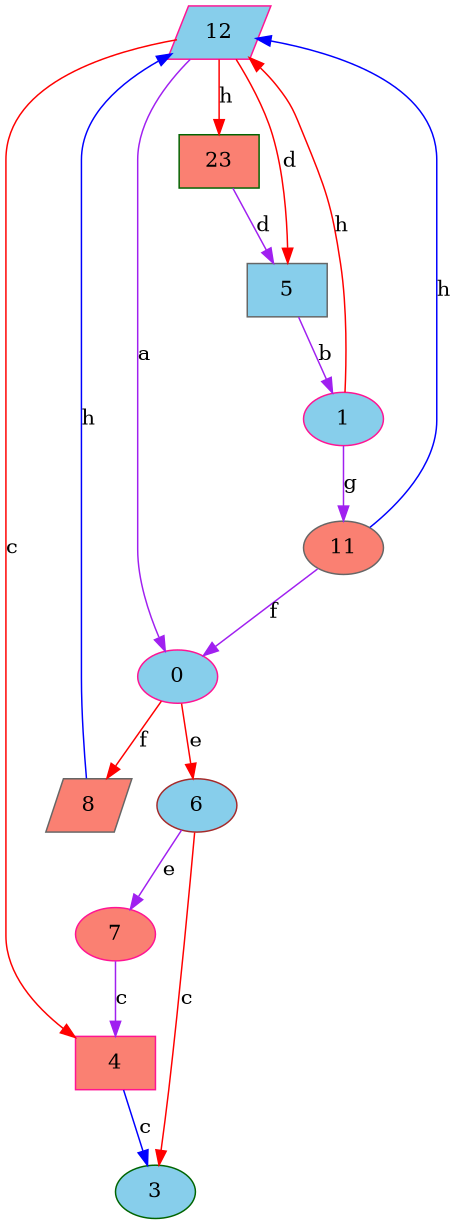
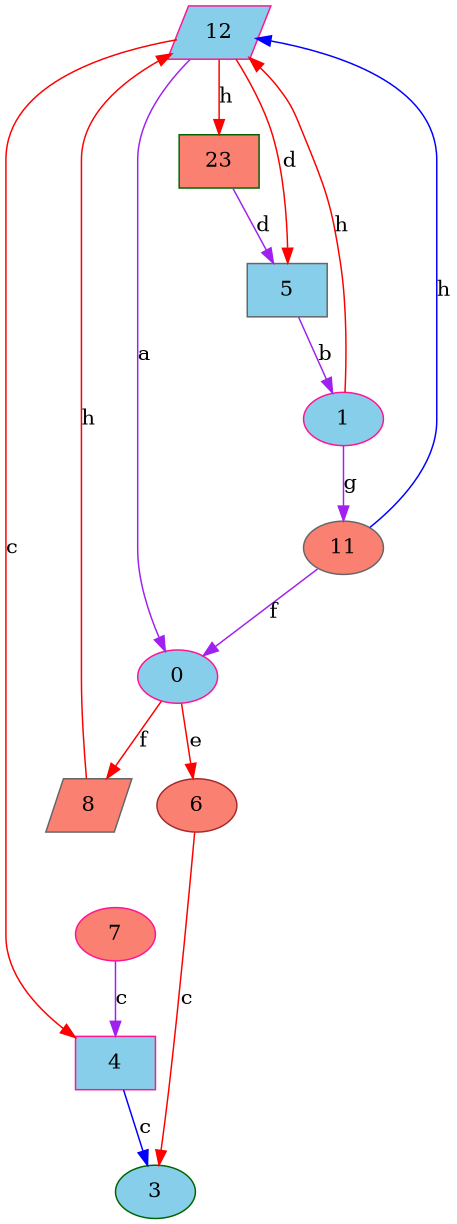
(81, 404) -> (81, 404)
(197, 805) -> (197, 805)
(160, 863) -> none
(115, 1063) -> (115, 1063)
